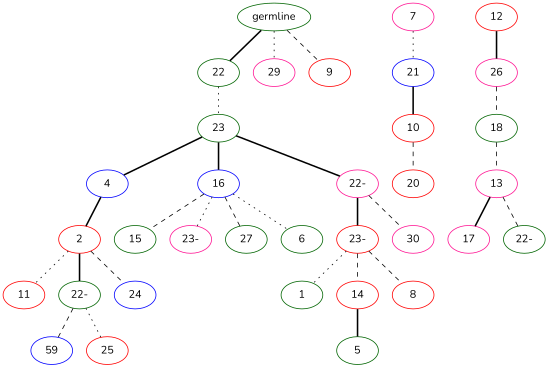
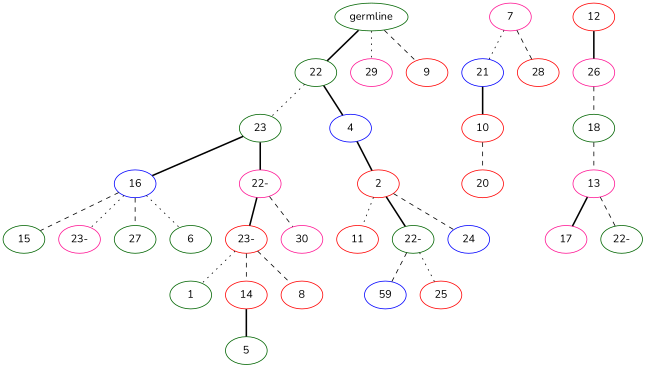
none -> (538, 73)
(163, 156) -> (333, 100)
